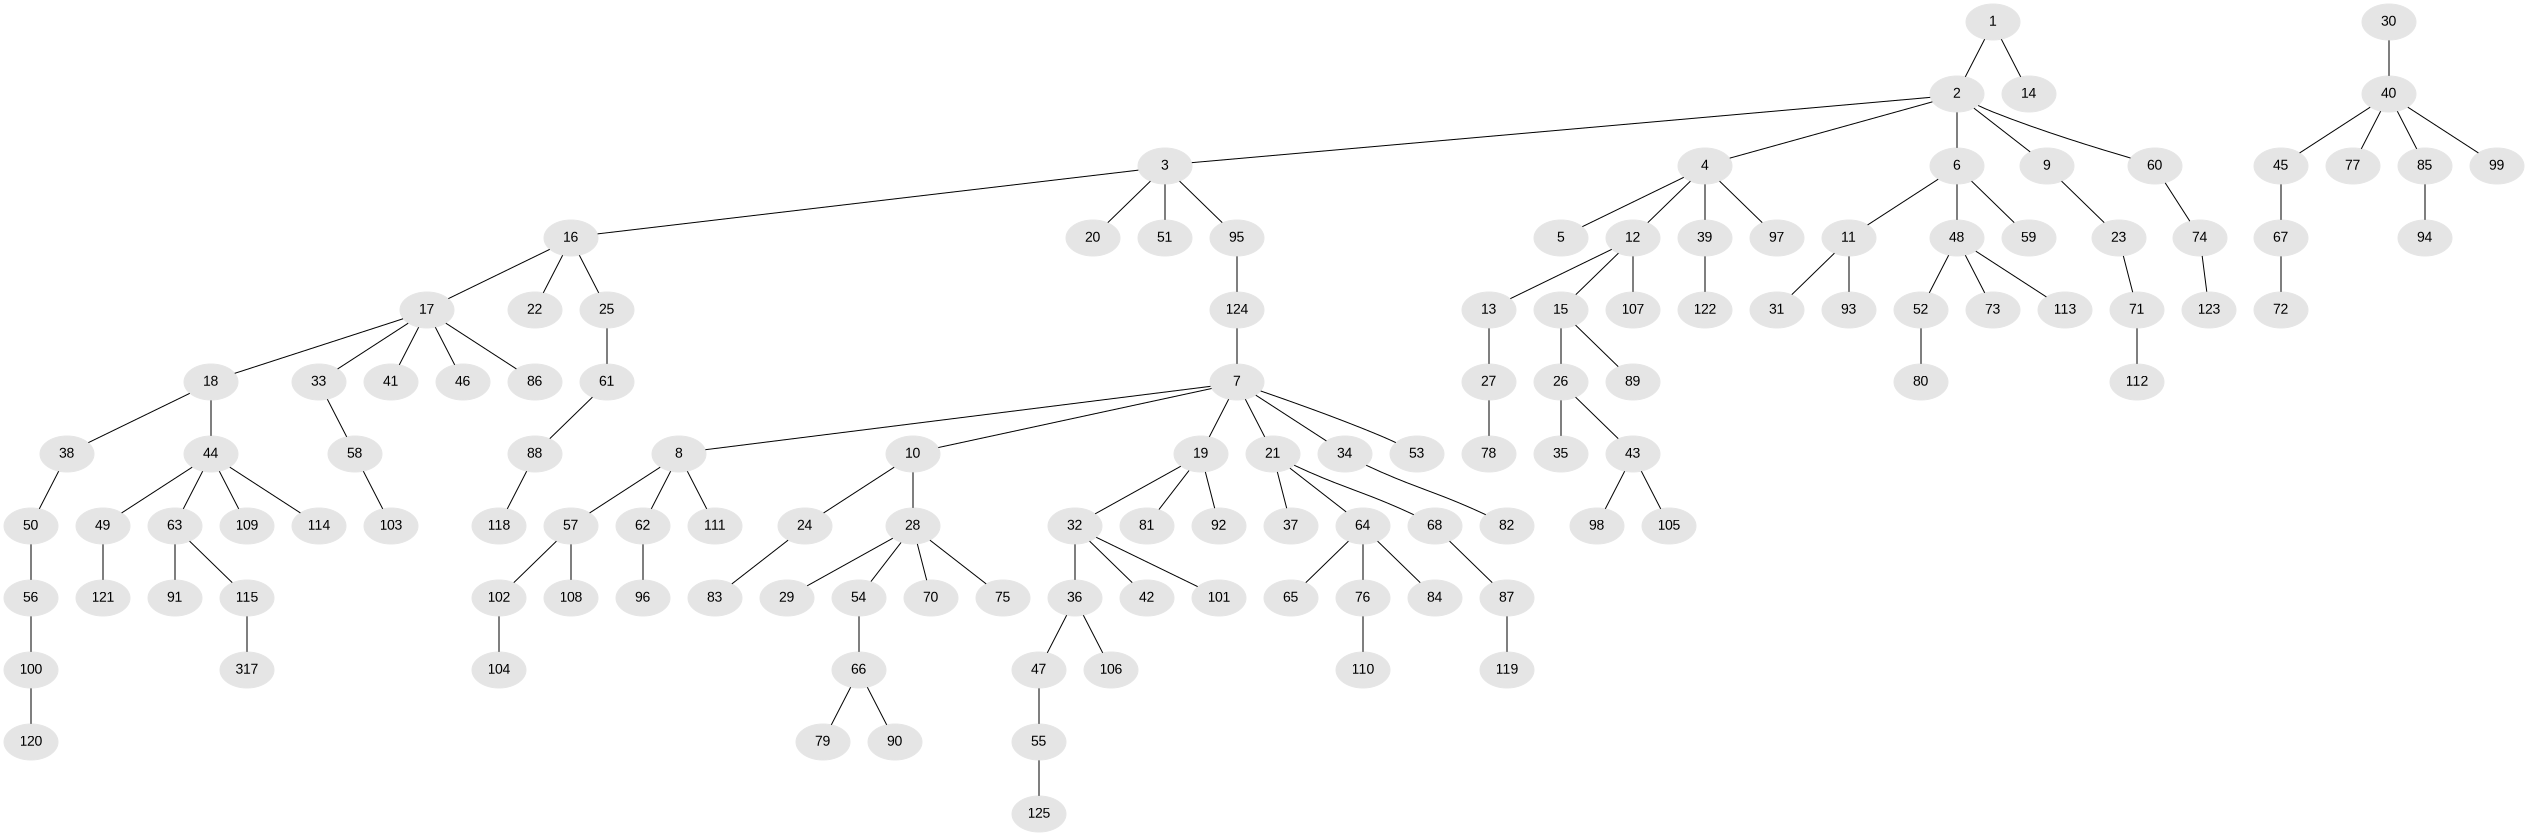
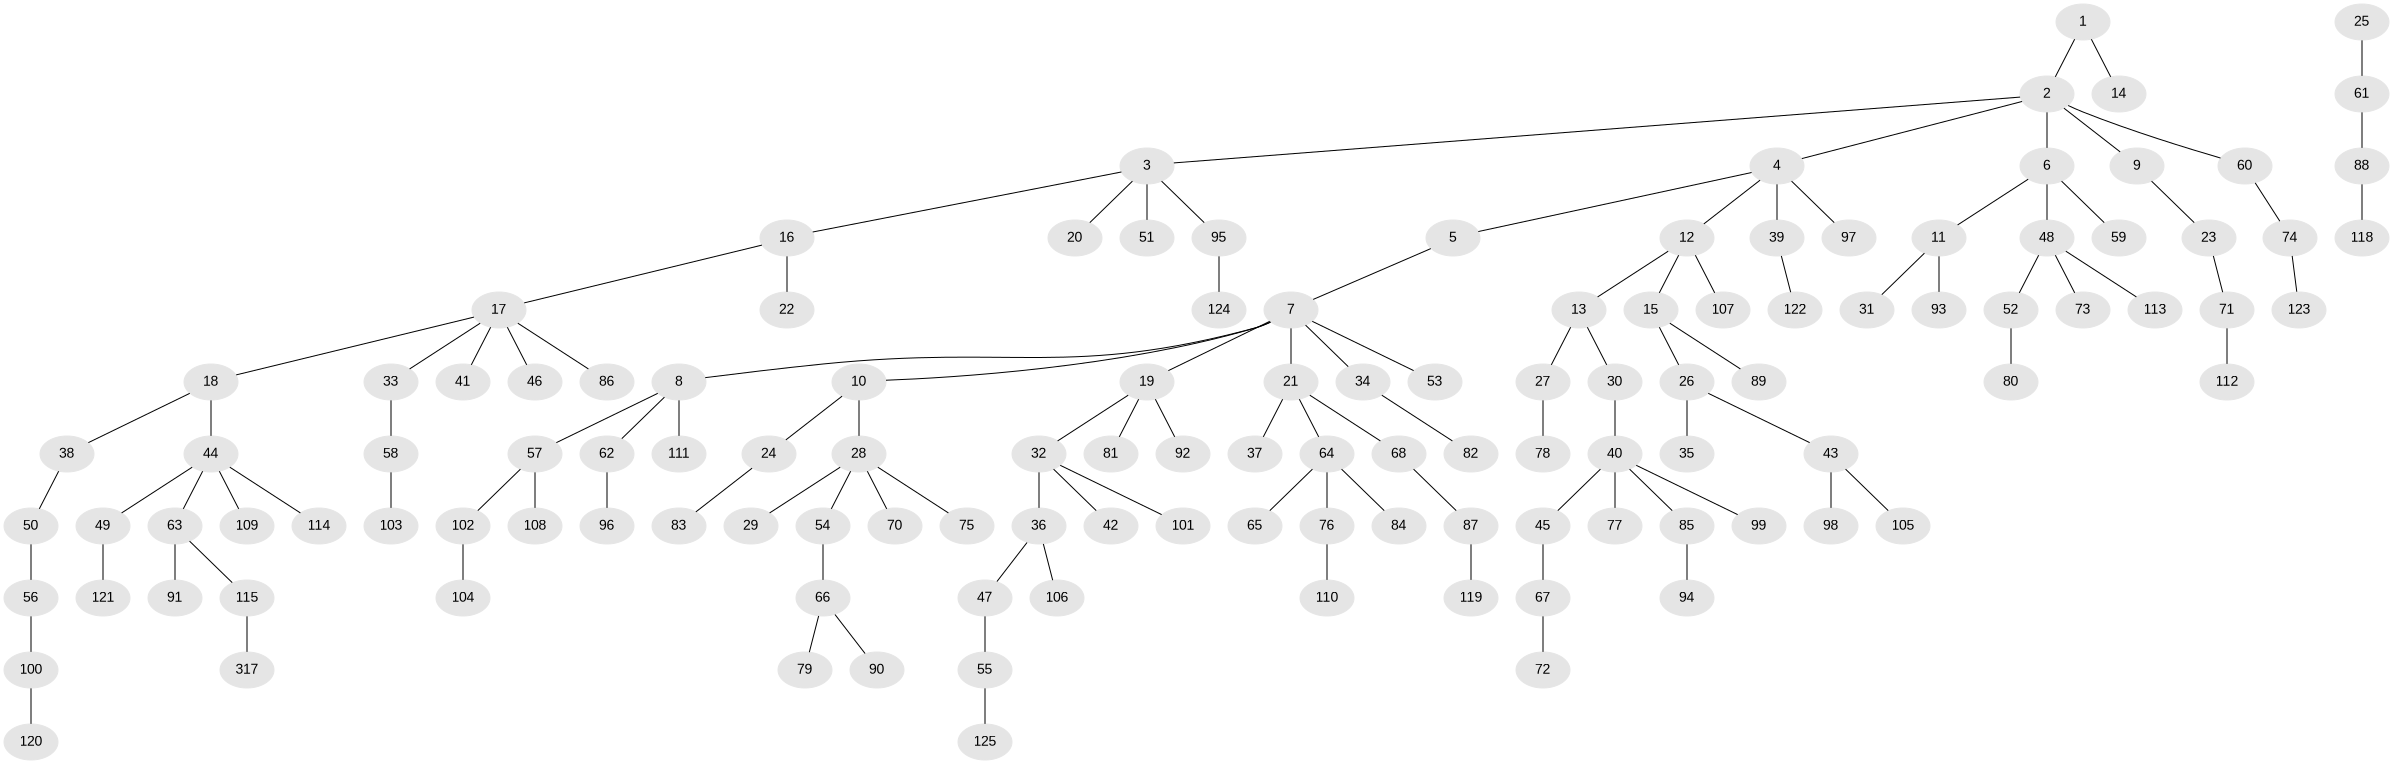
(589, 274) -> none
(1237, 346) -> (1372, 274)
none -> (1597, 346)
